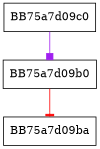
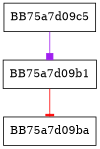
(50, 17) -> (50, 17)
(50, 74) -> (50, 74)
